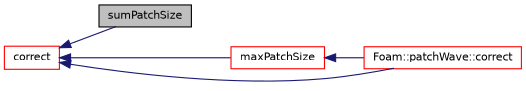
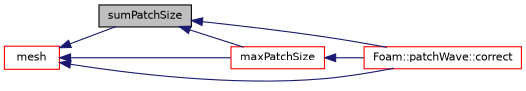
none -> (295, 33)
none -> (217, 39)
(32, 58) -> (32, 58)
